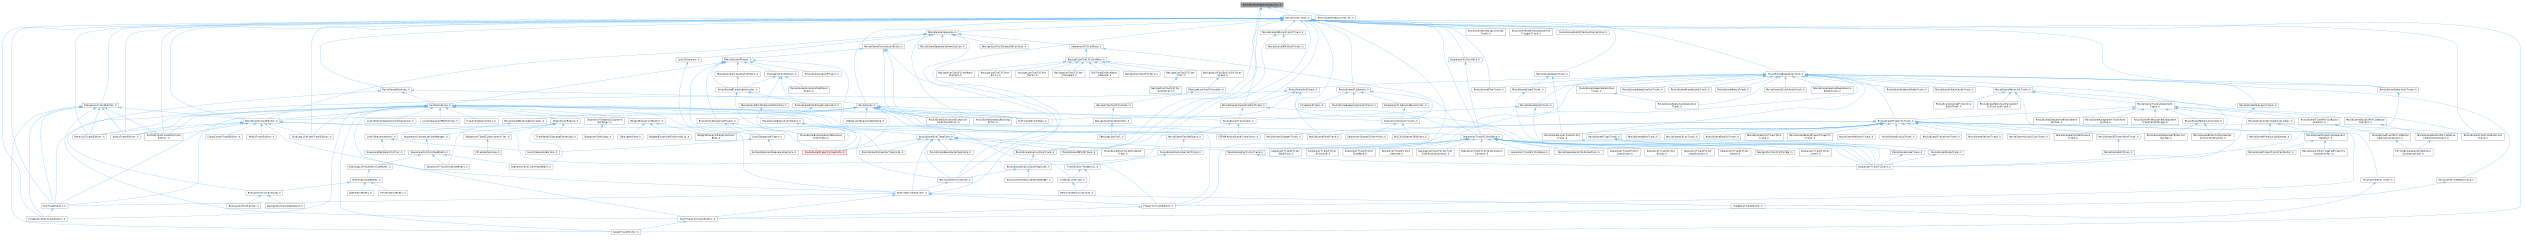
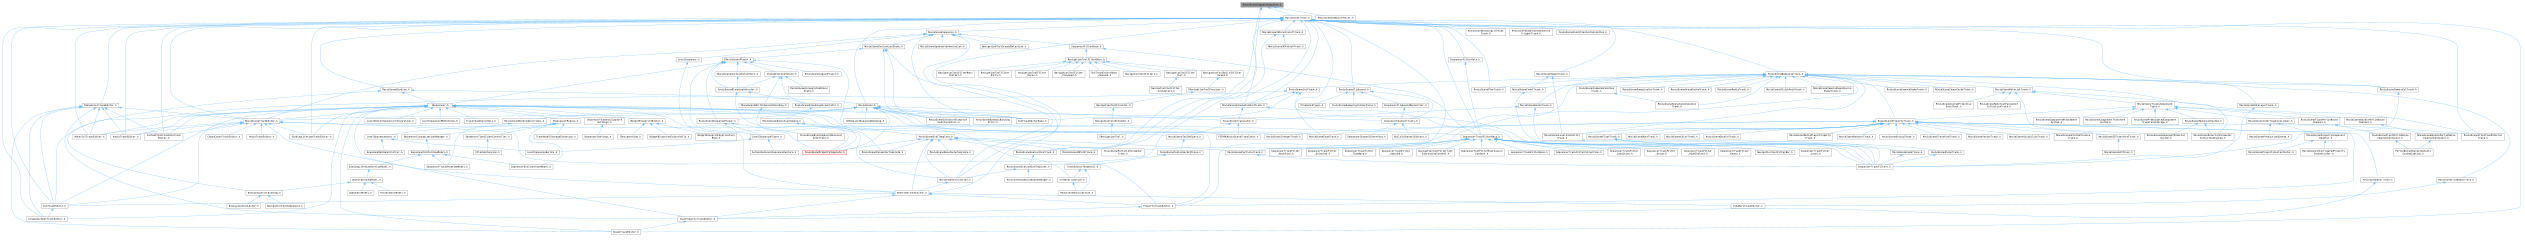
(440, 105) -> (440, 105)
(1764, 137) -> none
(1579, 152) -> (1579, 152)
